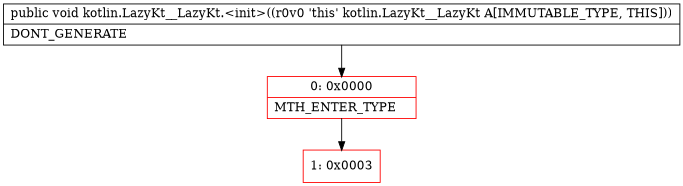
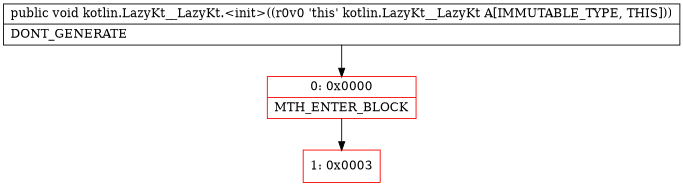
(336, 108) -> (342, 108)
